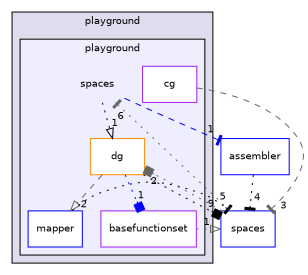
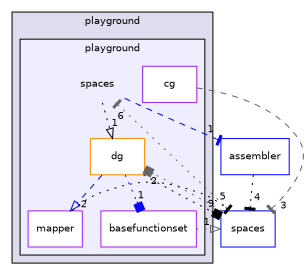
(90, 189) -> (90, 189)
(55, 229) -> (55, 229)
